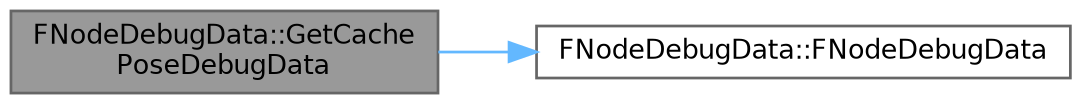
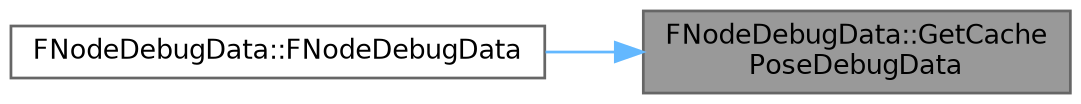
(473, 52) -> (580, 52)
